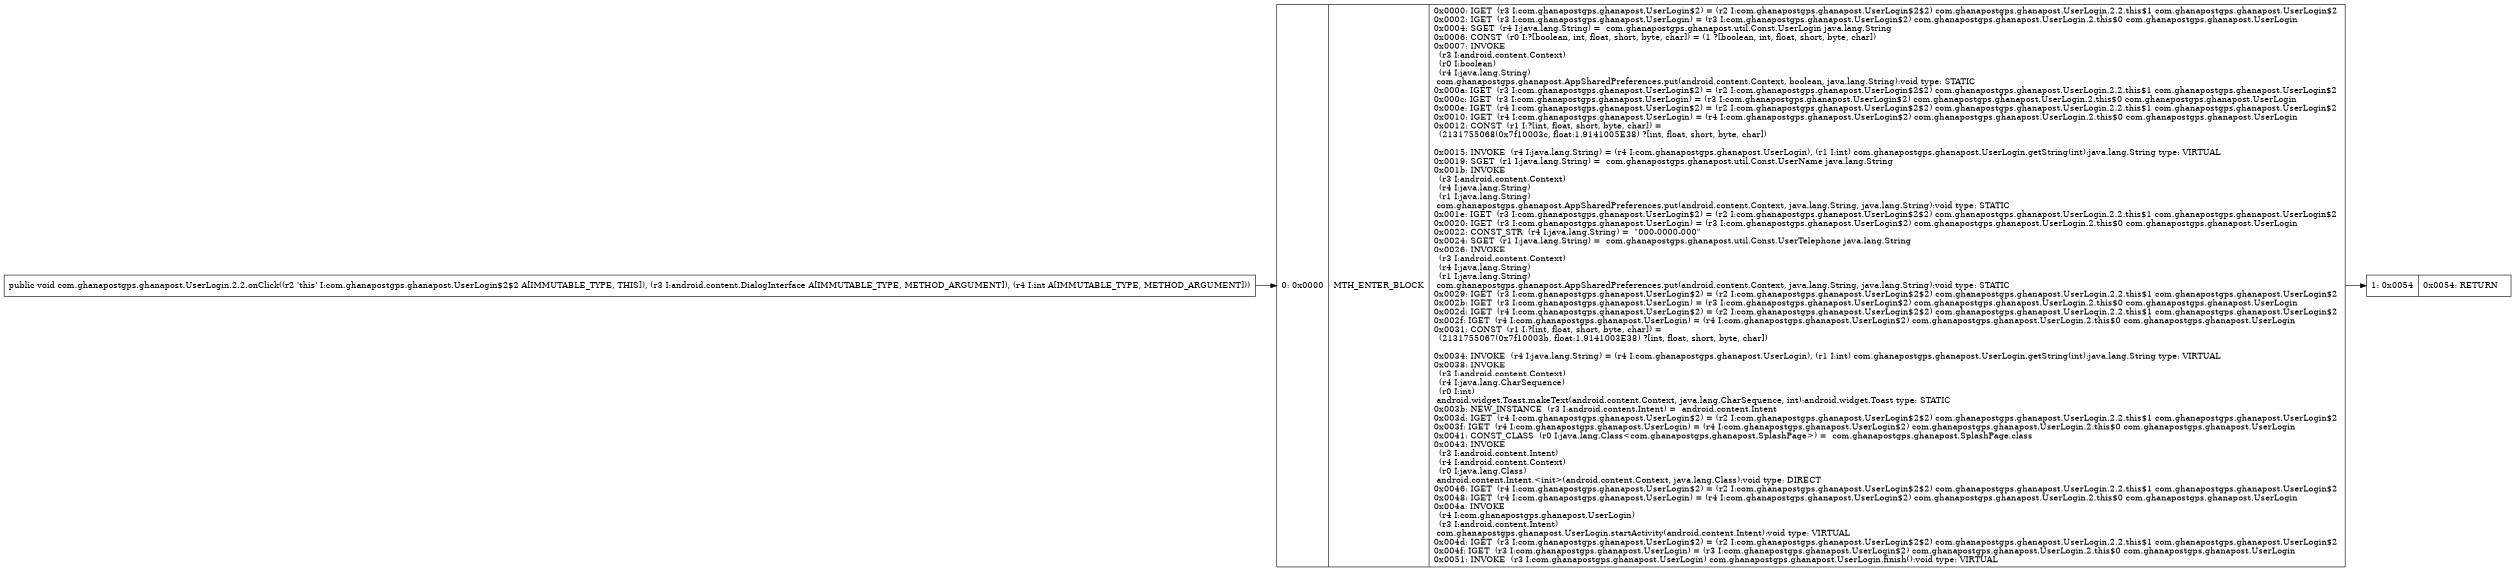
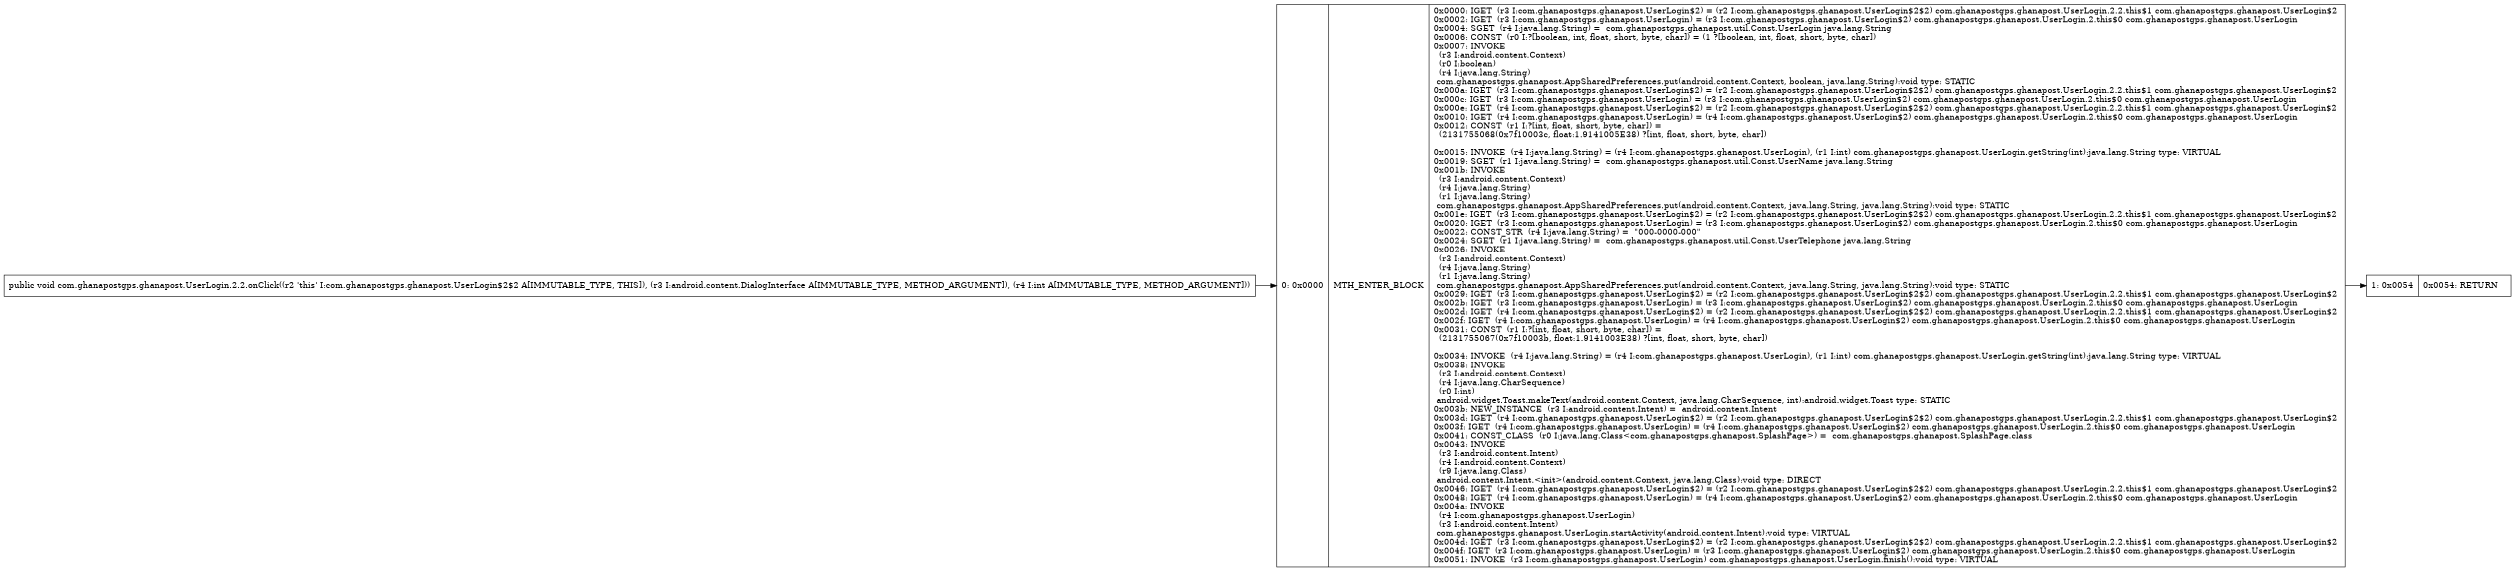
(1480, 471) -> (1480, 471)
